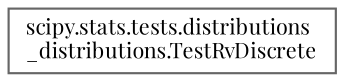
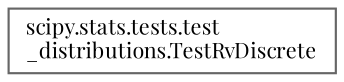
(172, 41) -> (172, 41)
